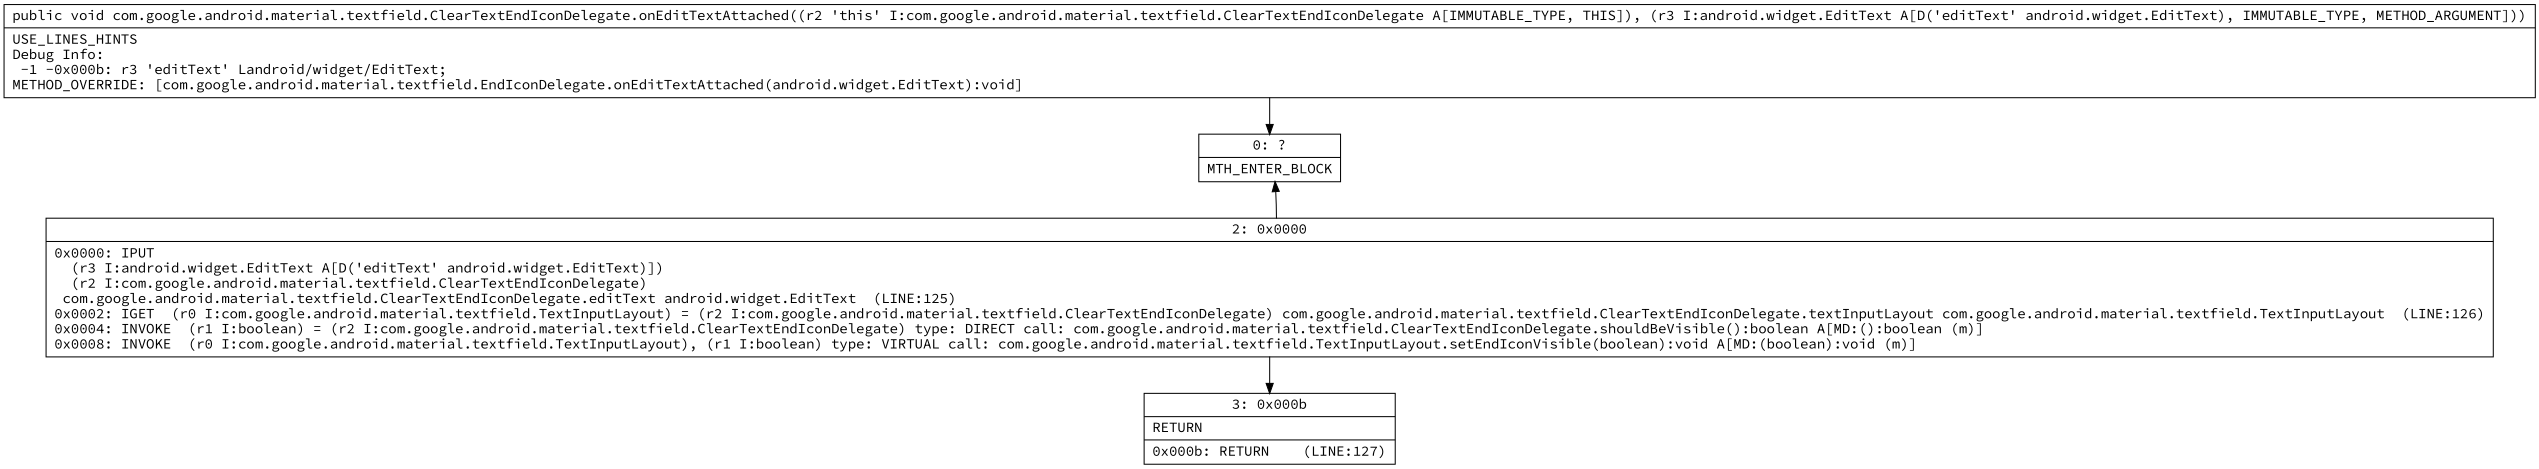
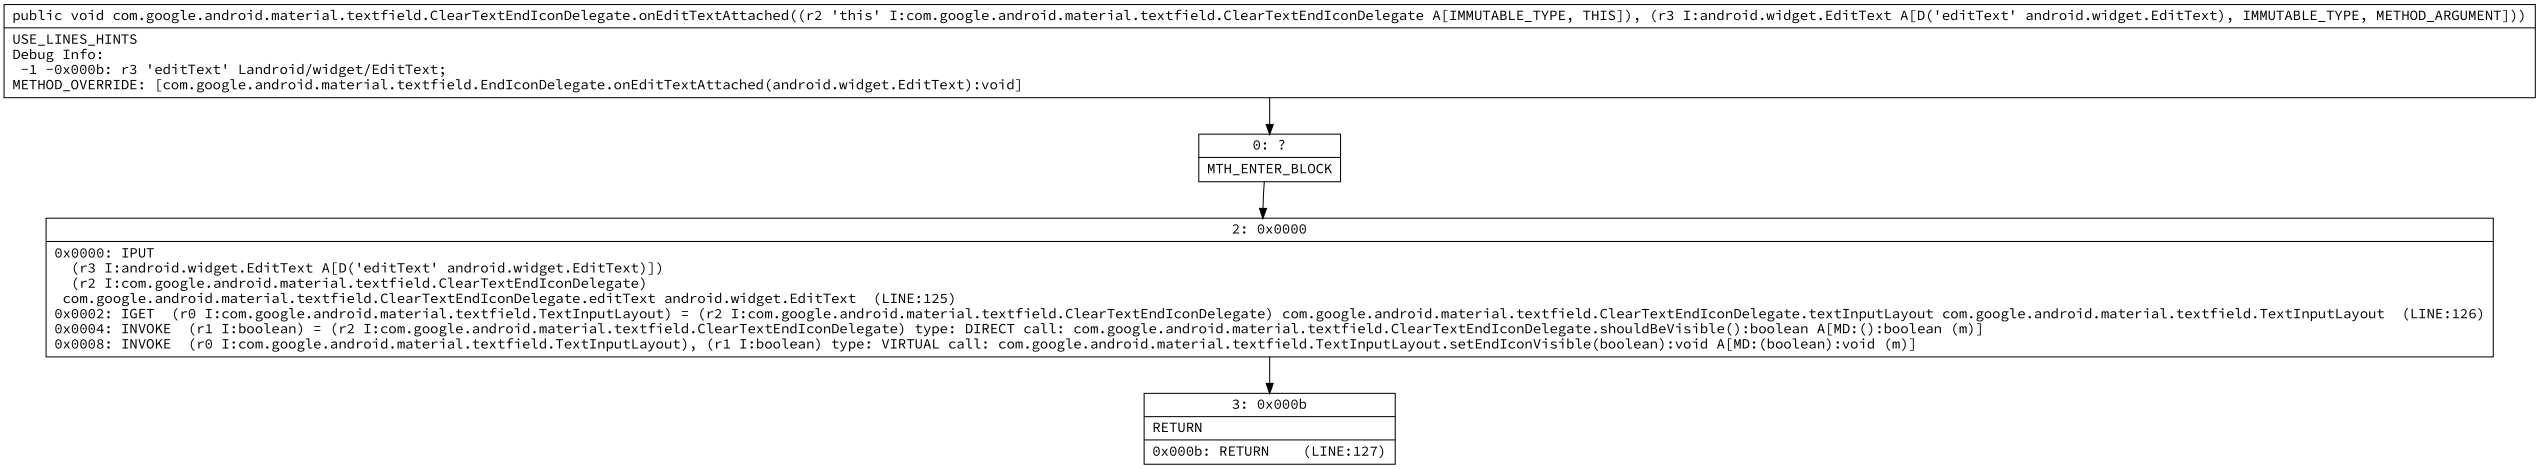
(1276, 205) -> (1263, 195)
